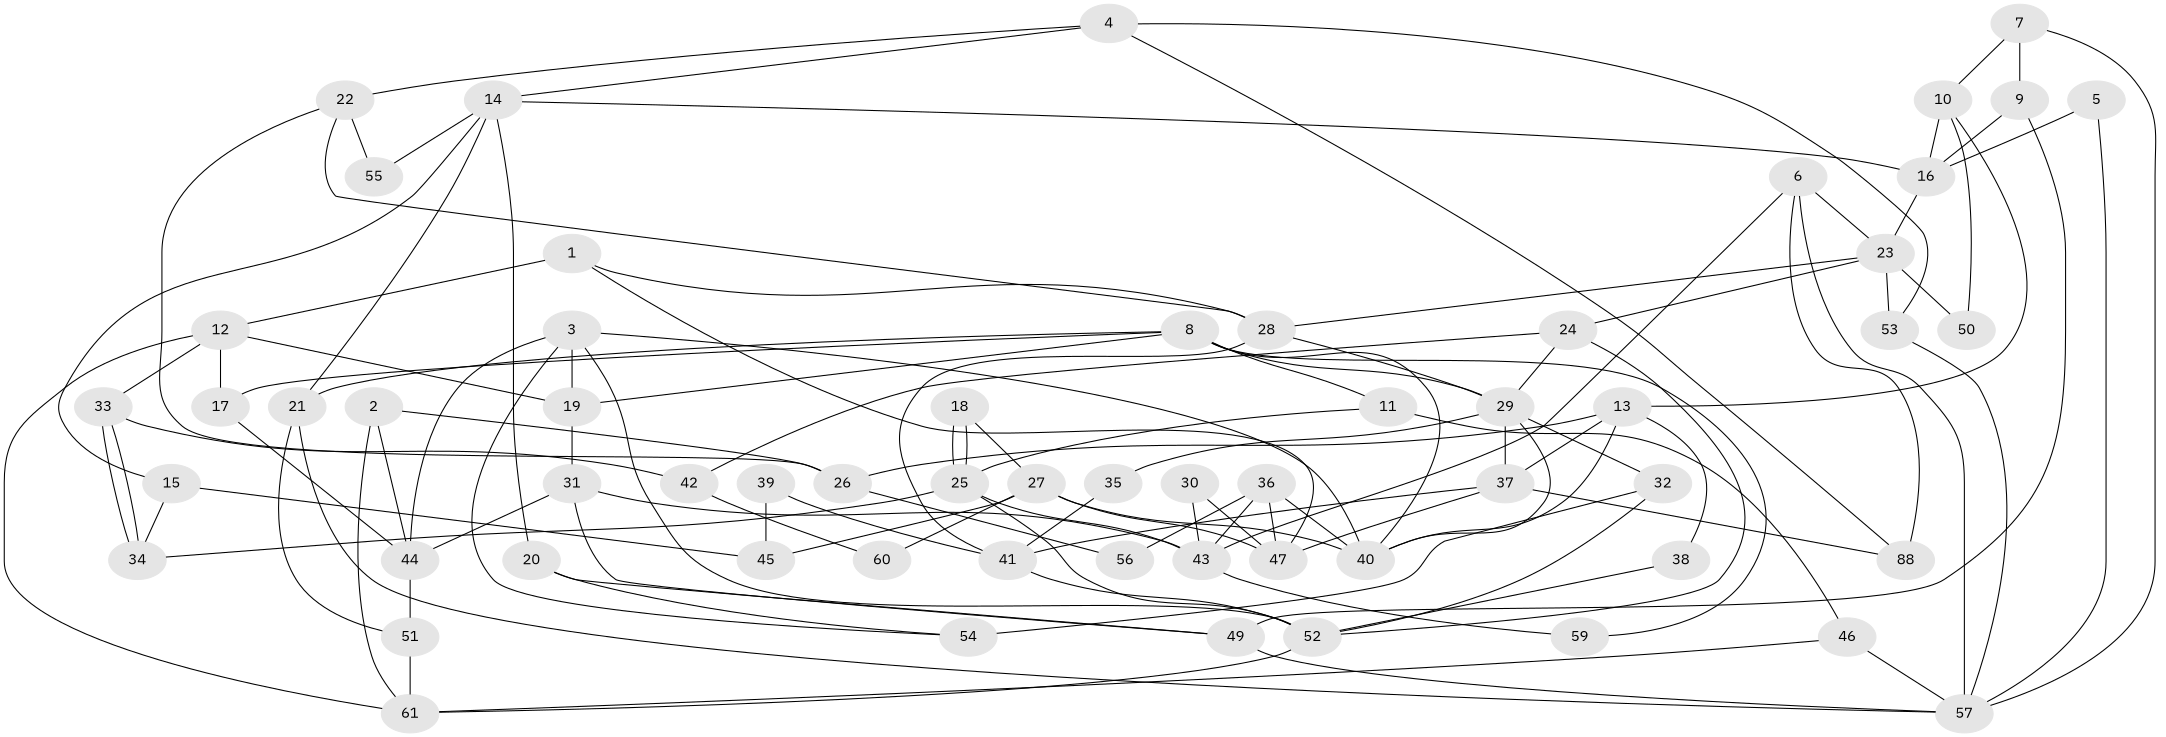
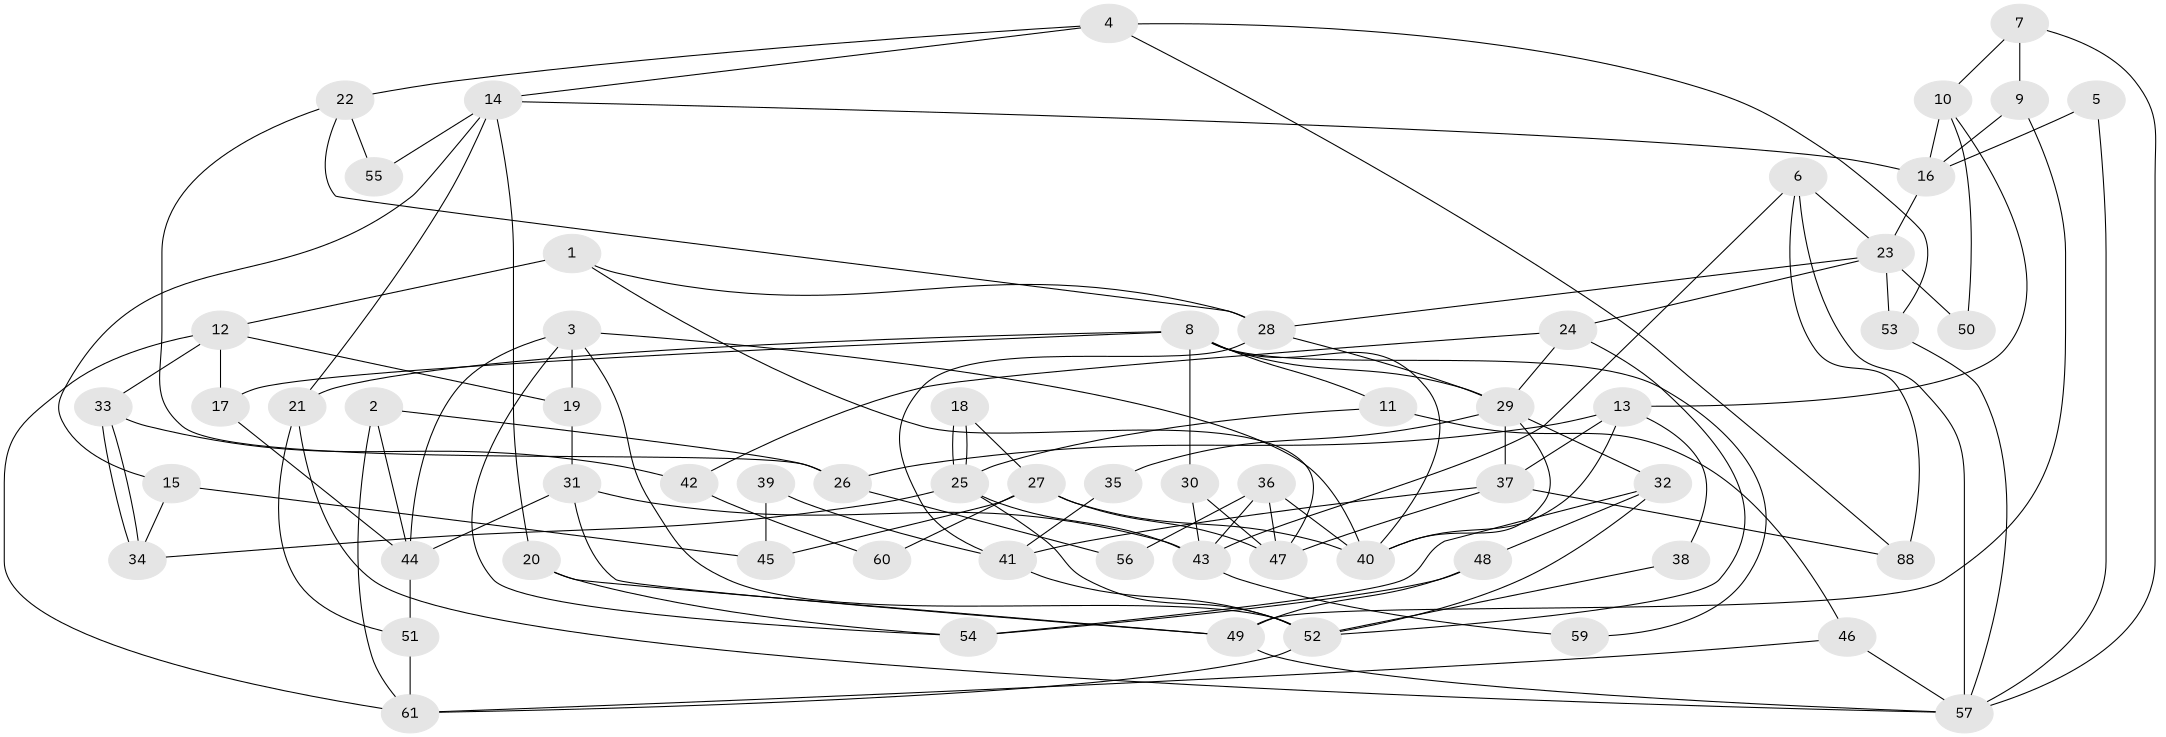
(881, 369) -> (1190, 407)
none -> (1483, 560)
